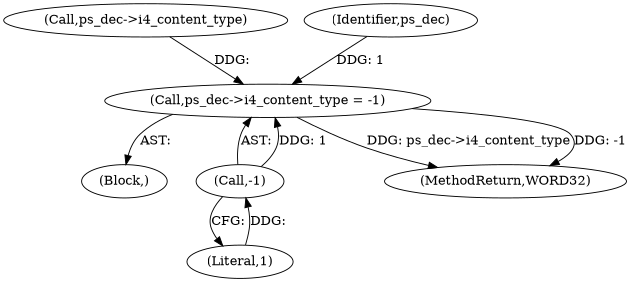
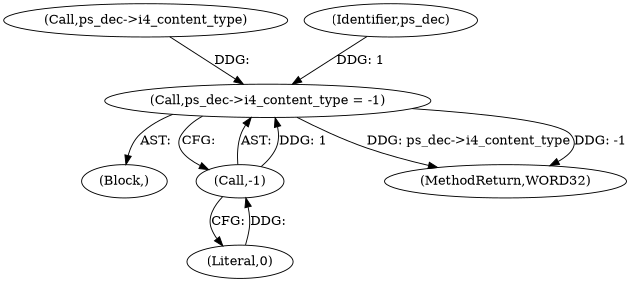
none -> (179, 141)
(240, 262) -> (240, 262)
